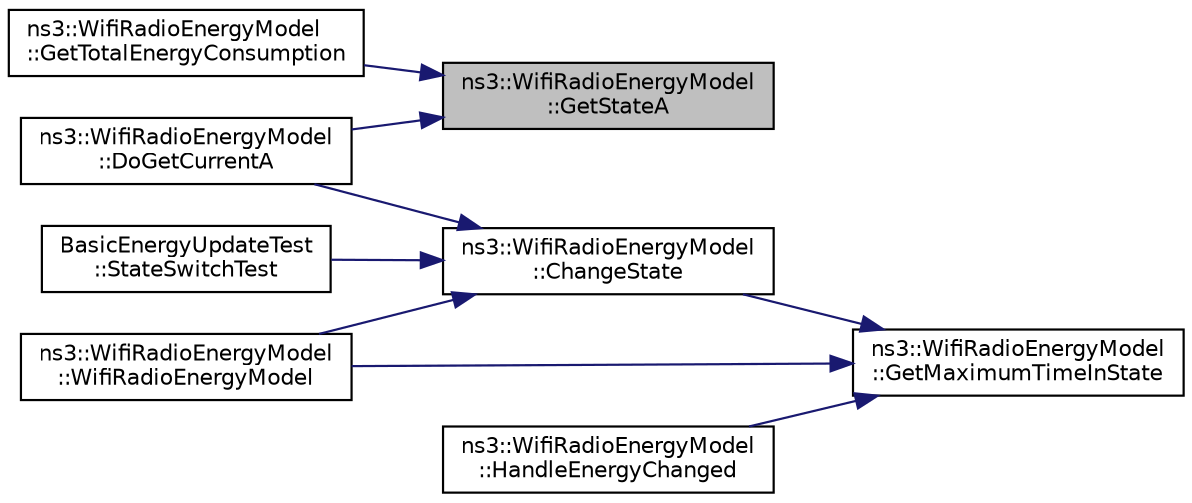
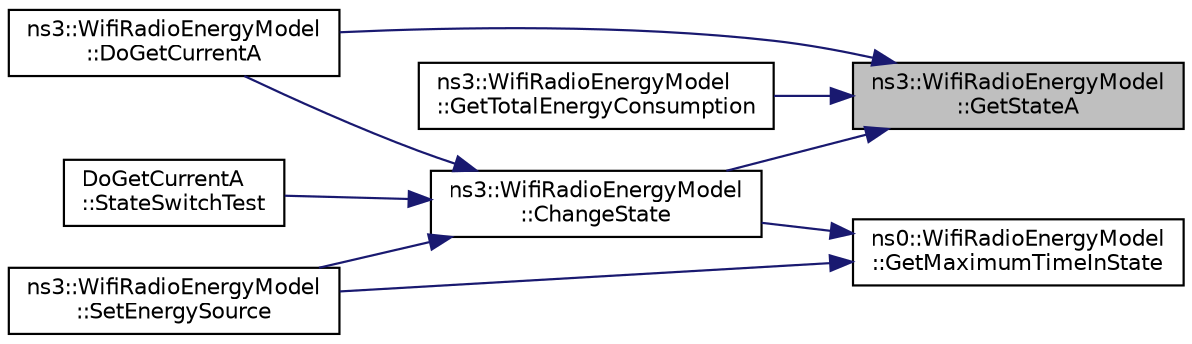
none -> (796, 153)
(186, 259) -> (174, 193)
(1018, 363) -> (1018, 252)
(186, 367) -> (174, 301)
(608, 460) -> none
